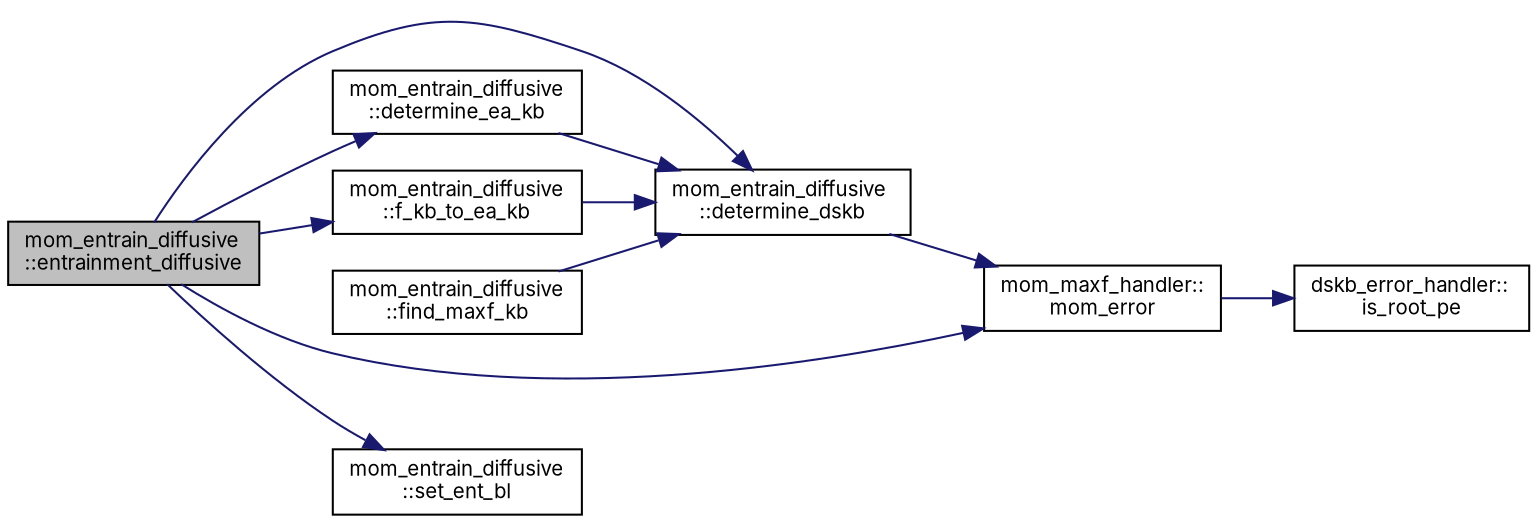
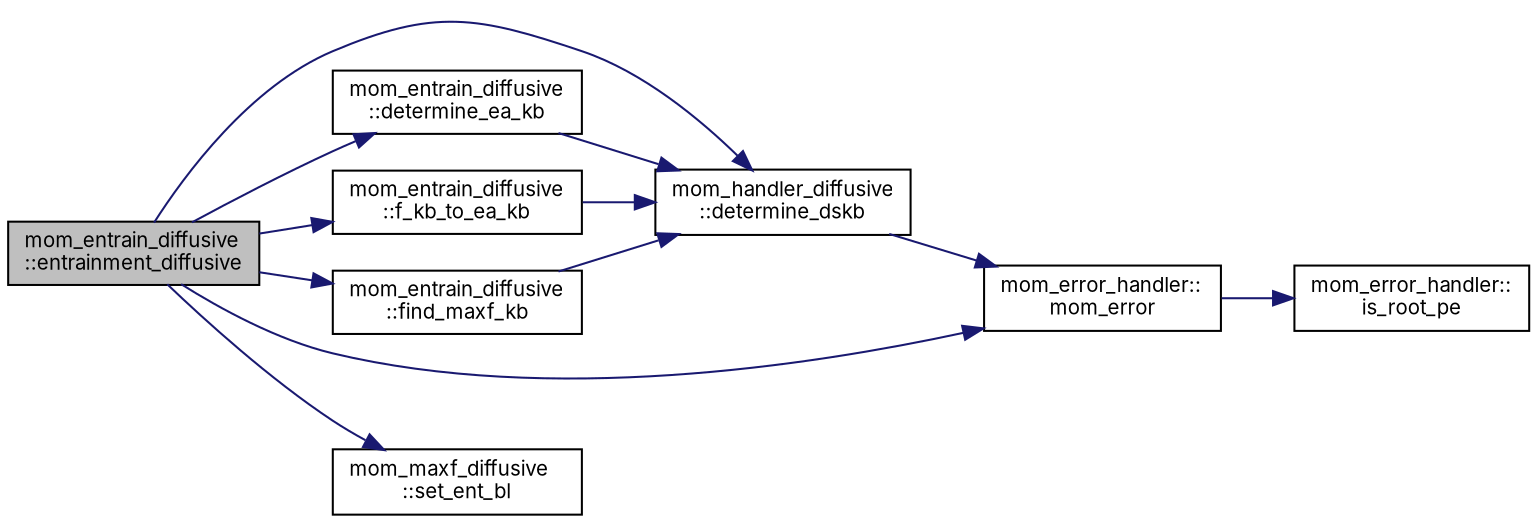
(783, 202) -> (783, 202)
none -> (286, 276)
(1102, 298) -> (1102, 298)
(1412, 298) -> (1412, 298)
(457, 482) -> (457, 482)
